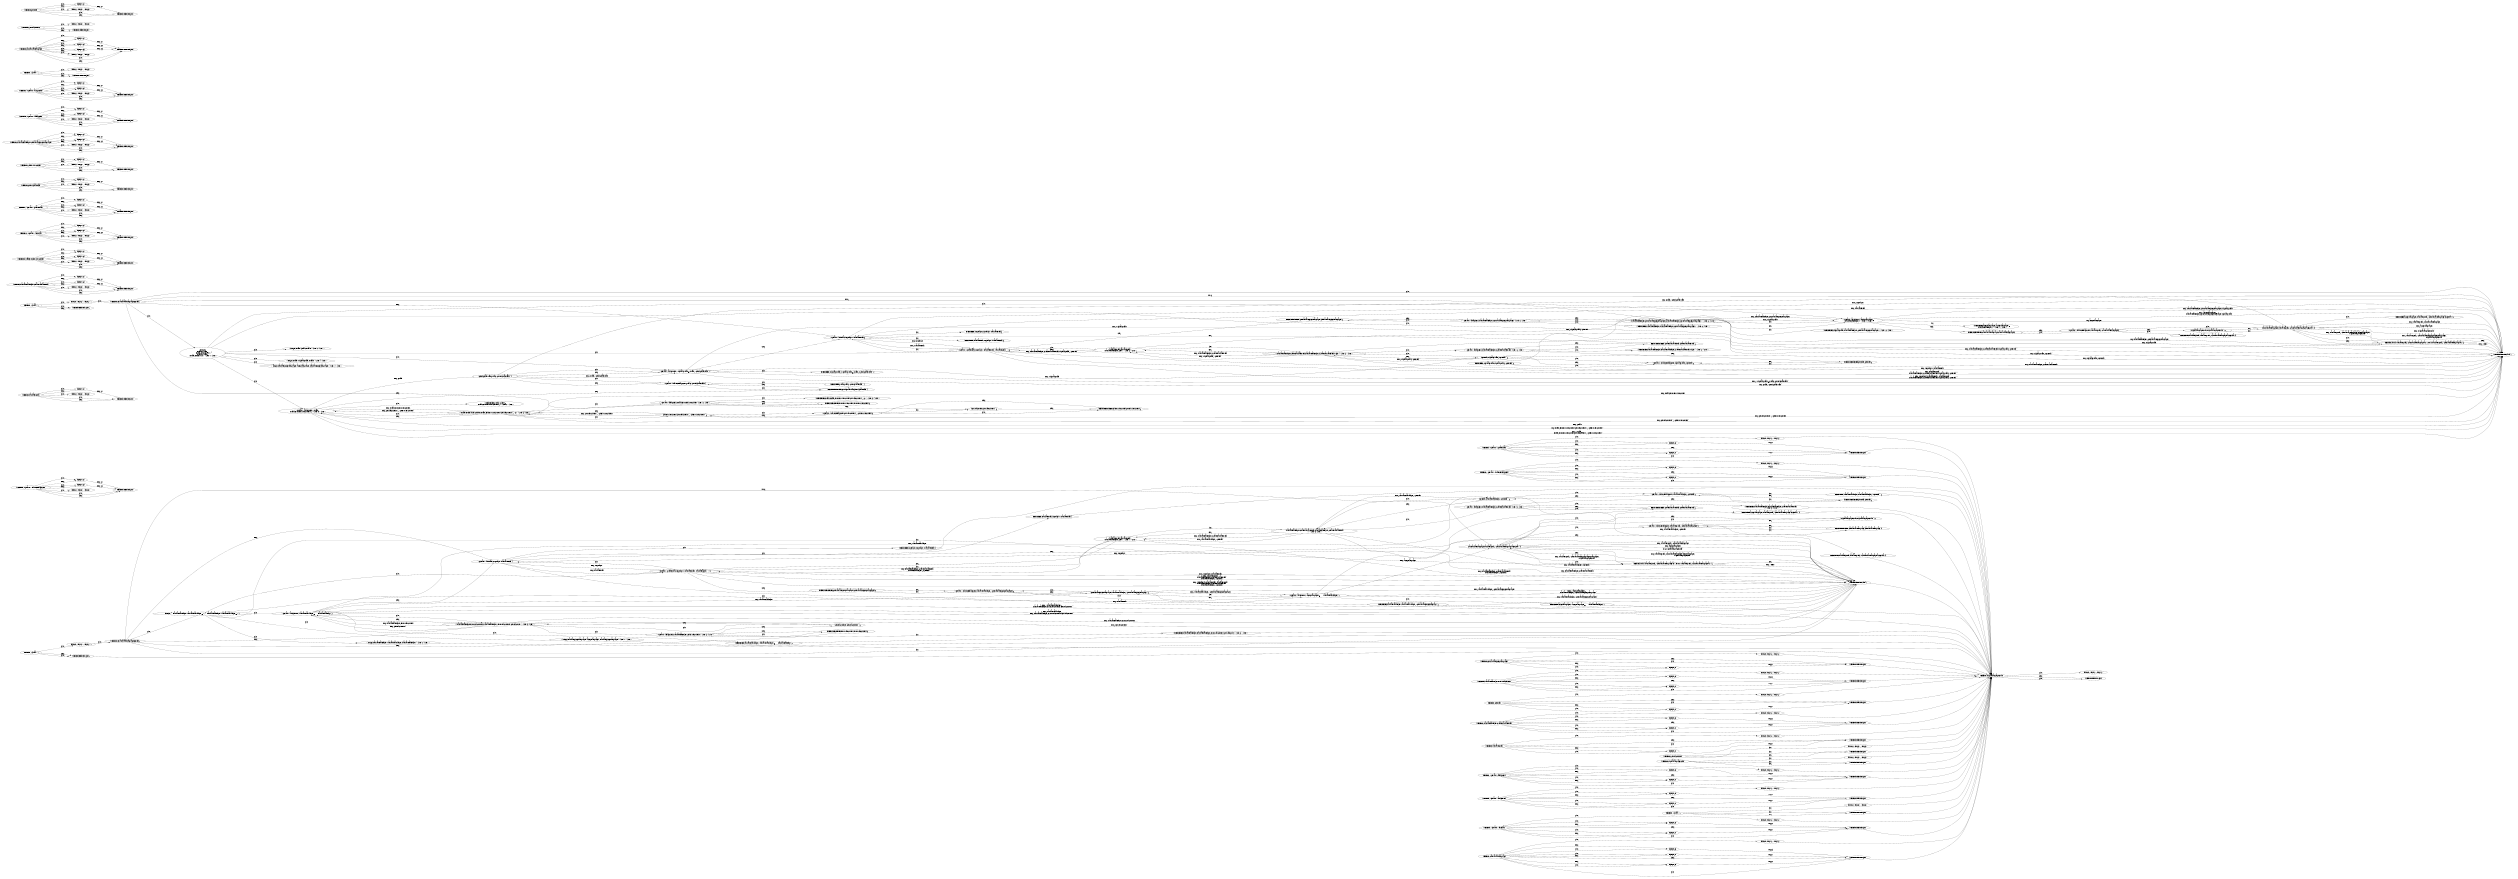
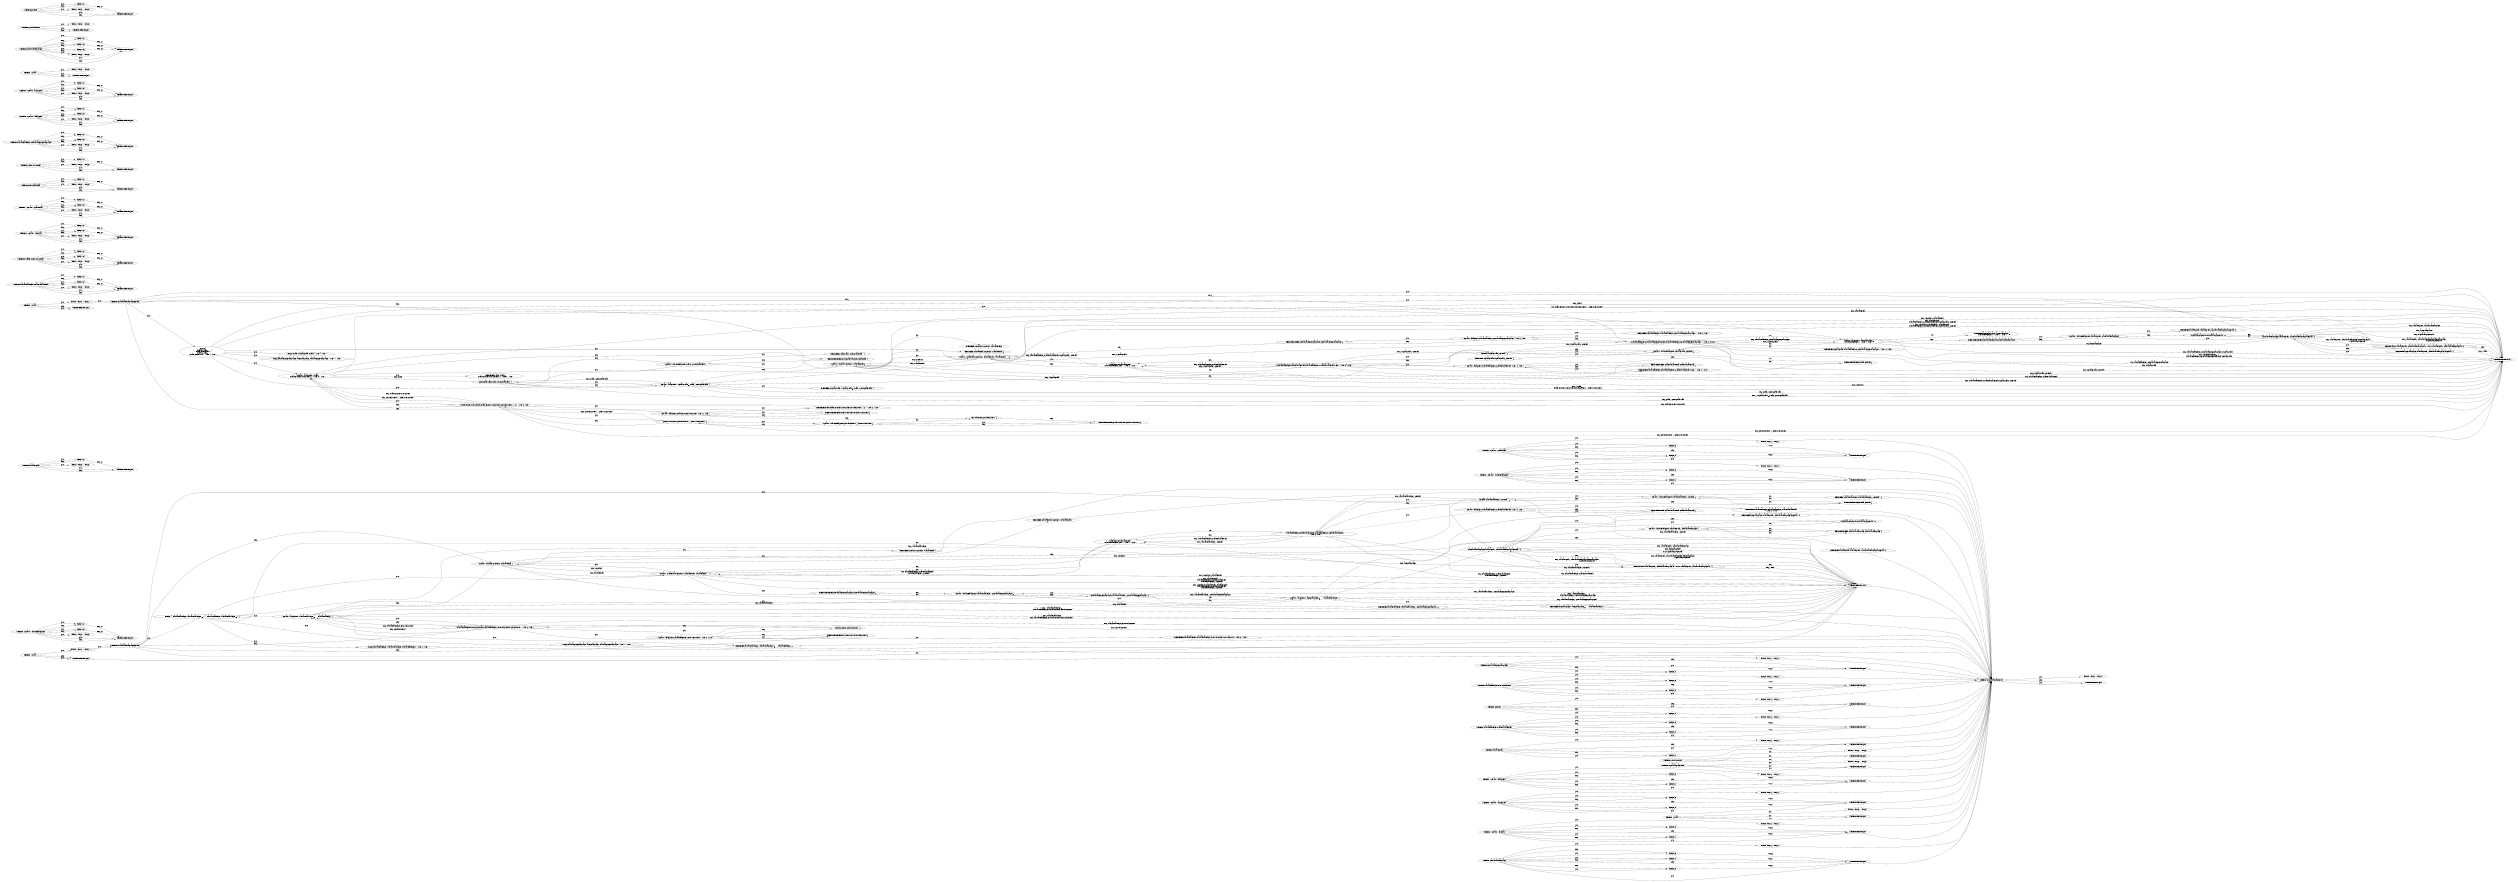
(307, 349) -> none
